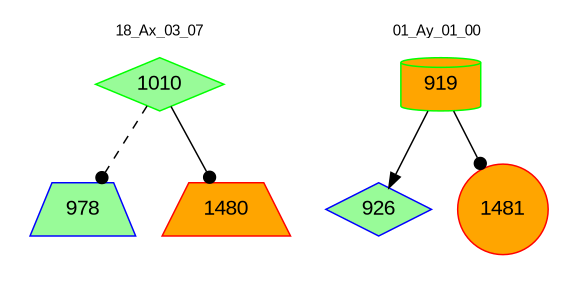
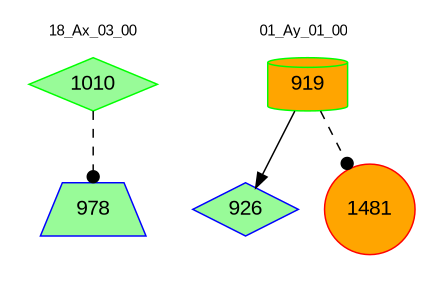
(160, 32) -> (93, 32)
(466, 134) -> (332, 134)
(226, 209) -> none
